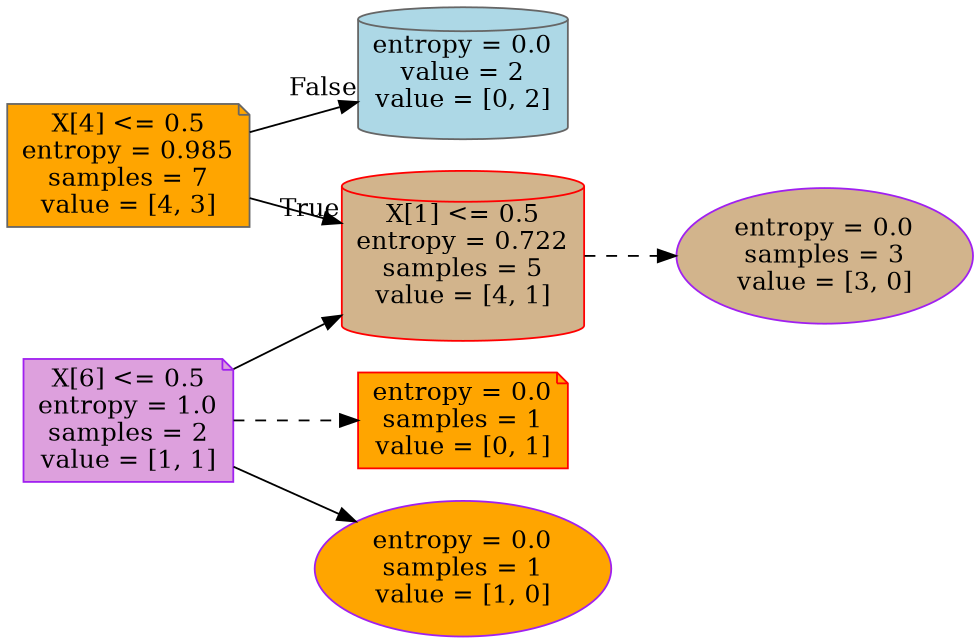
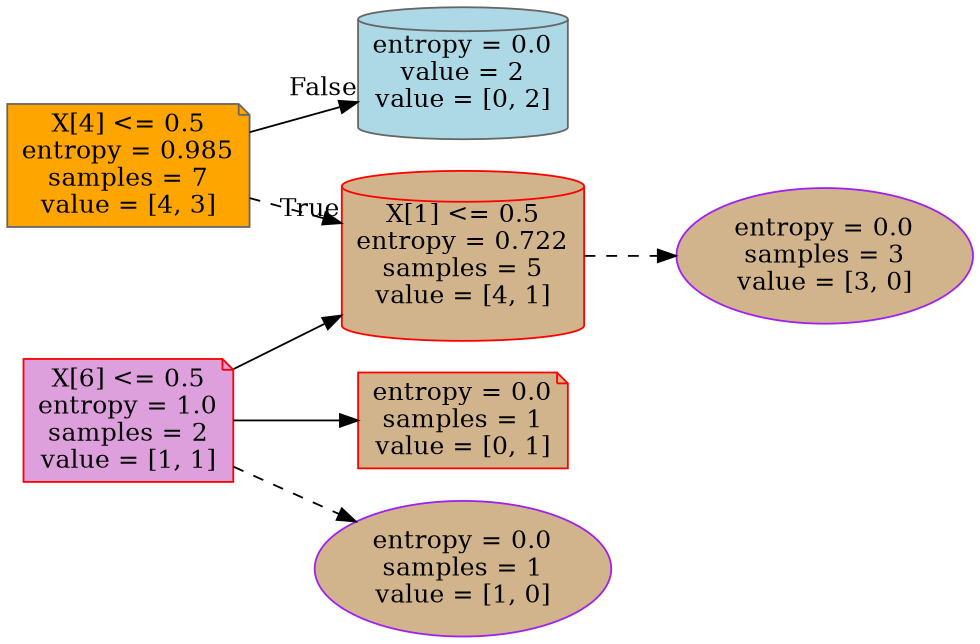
(287, 208) -> (287, 208)
(128, 420) -> (128, 420)
(287, 420) -> (287, 420)
(463, 420) -> (463, 420)
(286, 490) -> (286, 490)
(463, 569) -> (463, 569)
